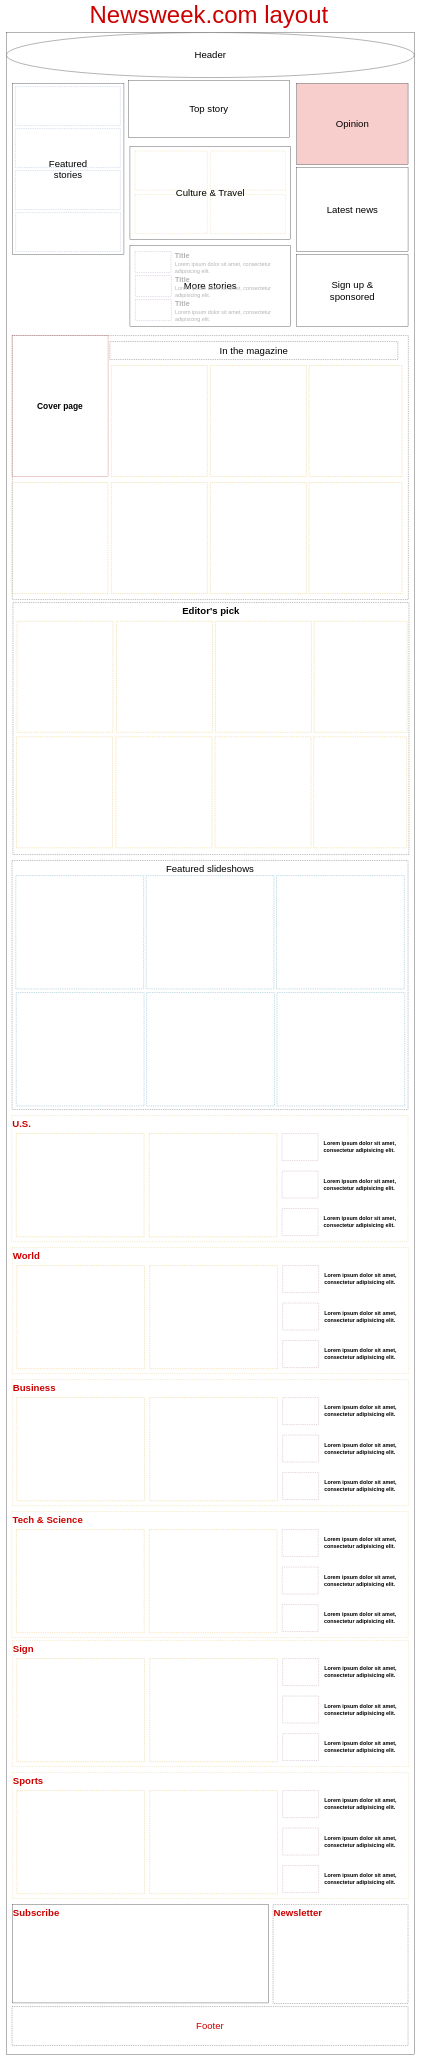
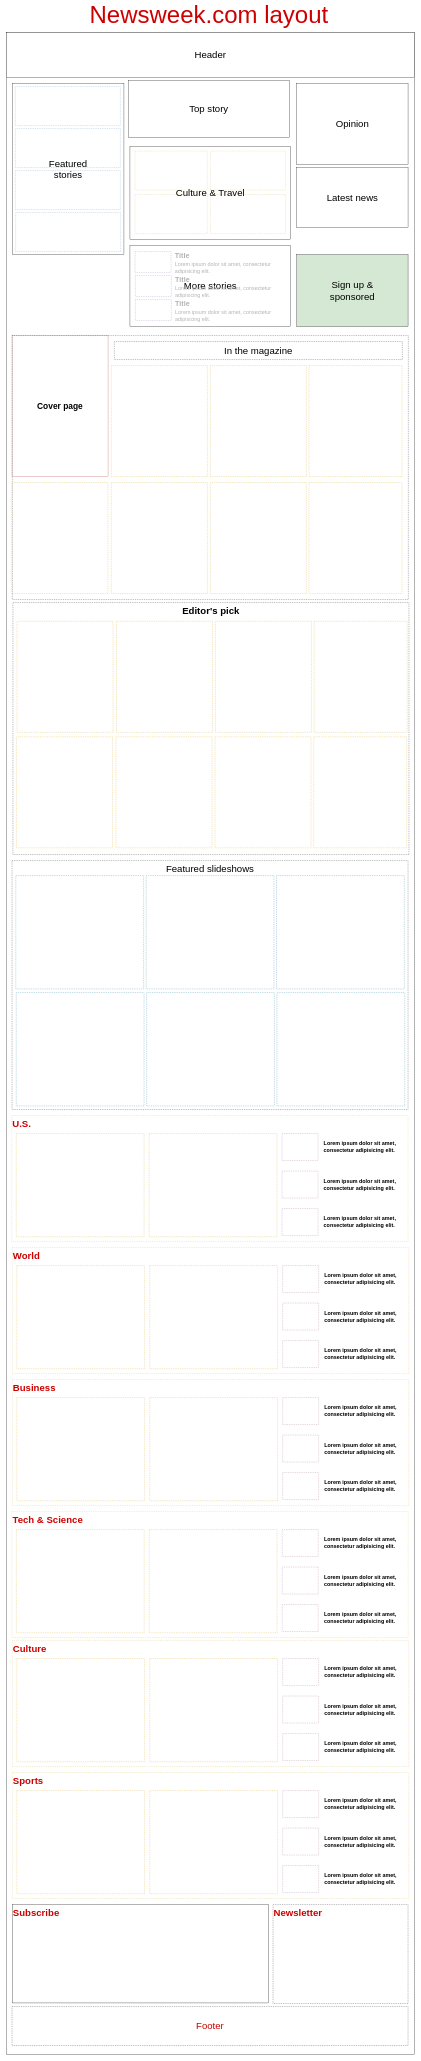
(210, 55) -> (210, 55)
(352, 124) -> (352, 124)
(352, 210) -> (352, 198)
(352, 291) -> (352, 291)
(254, 351) -> (258, 351)
(22, 1648) -> (30, 1648)
